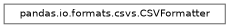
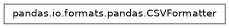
(115, 14) -> (115, 14)
